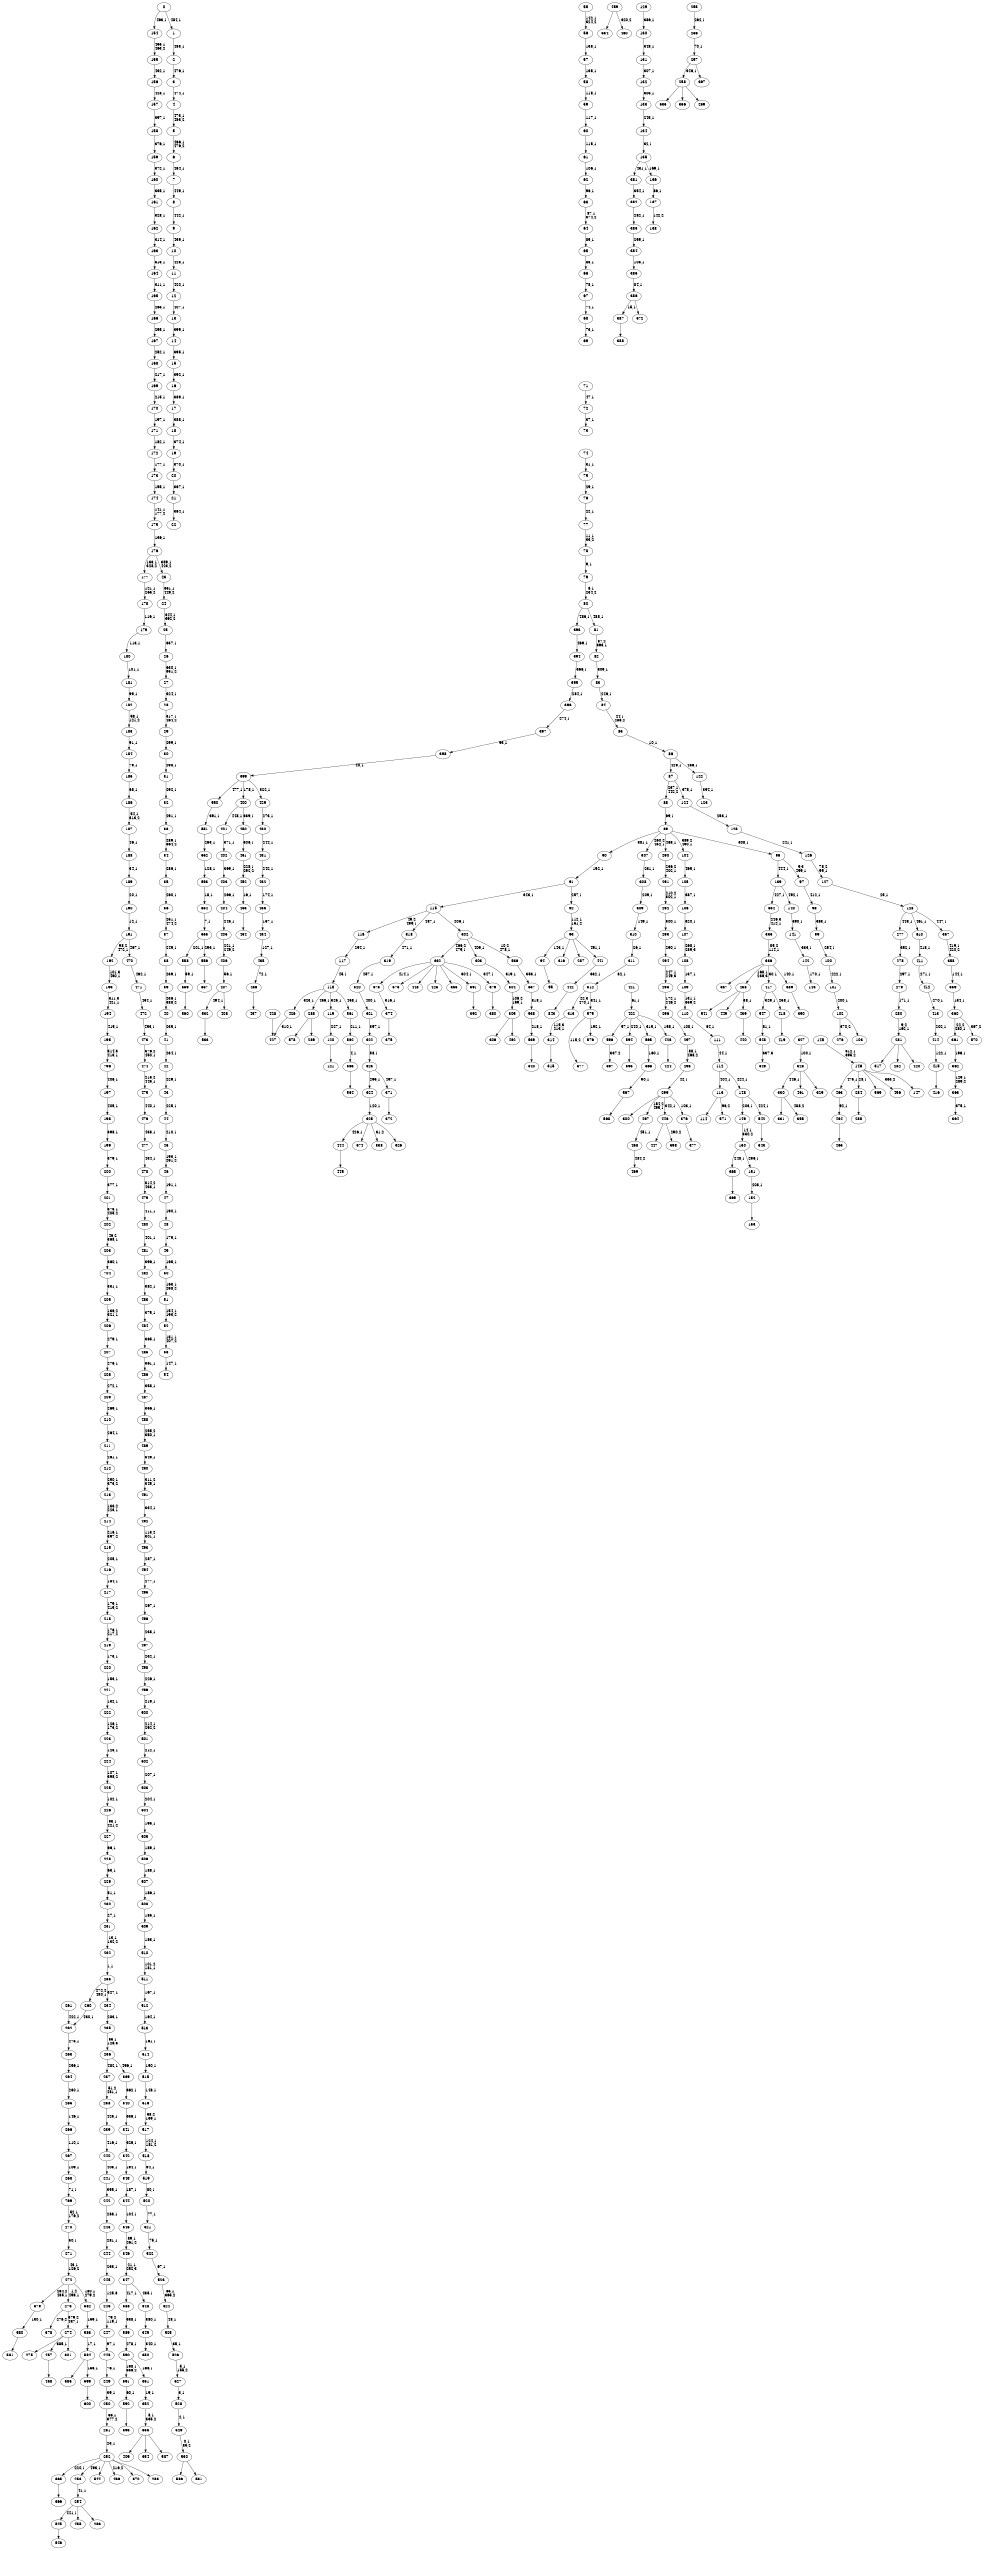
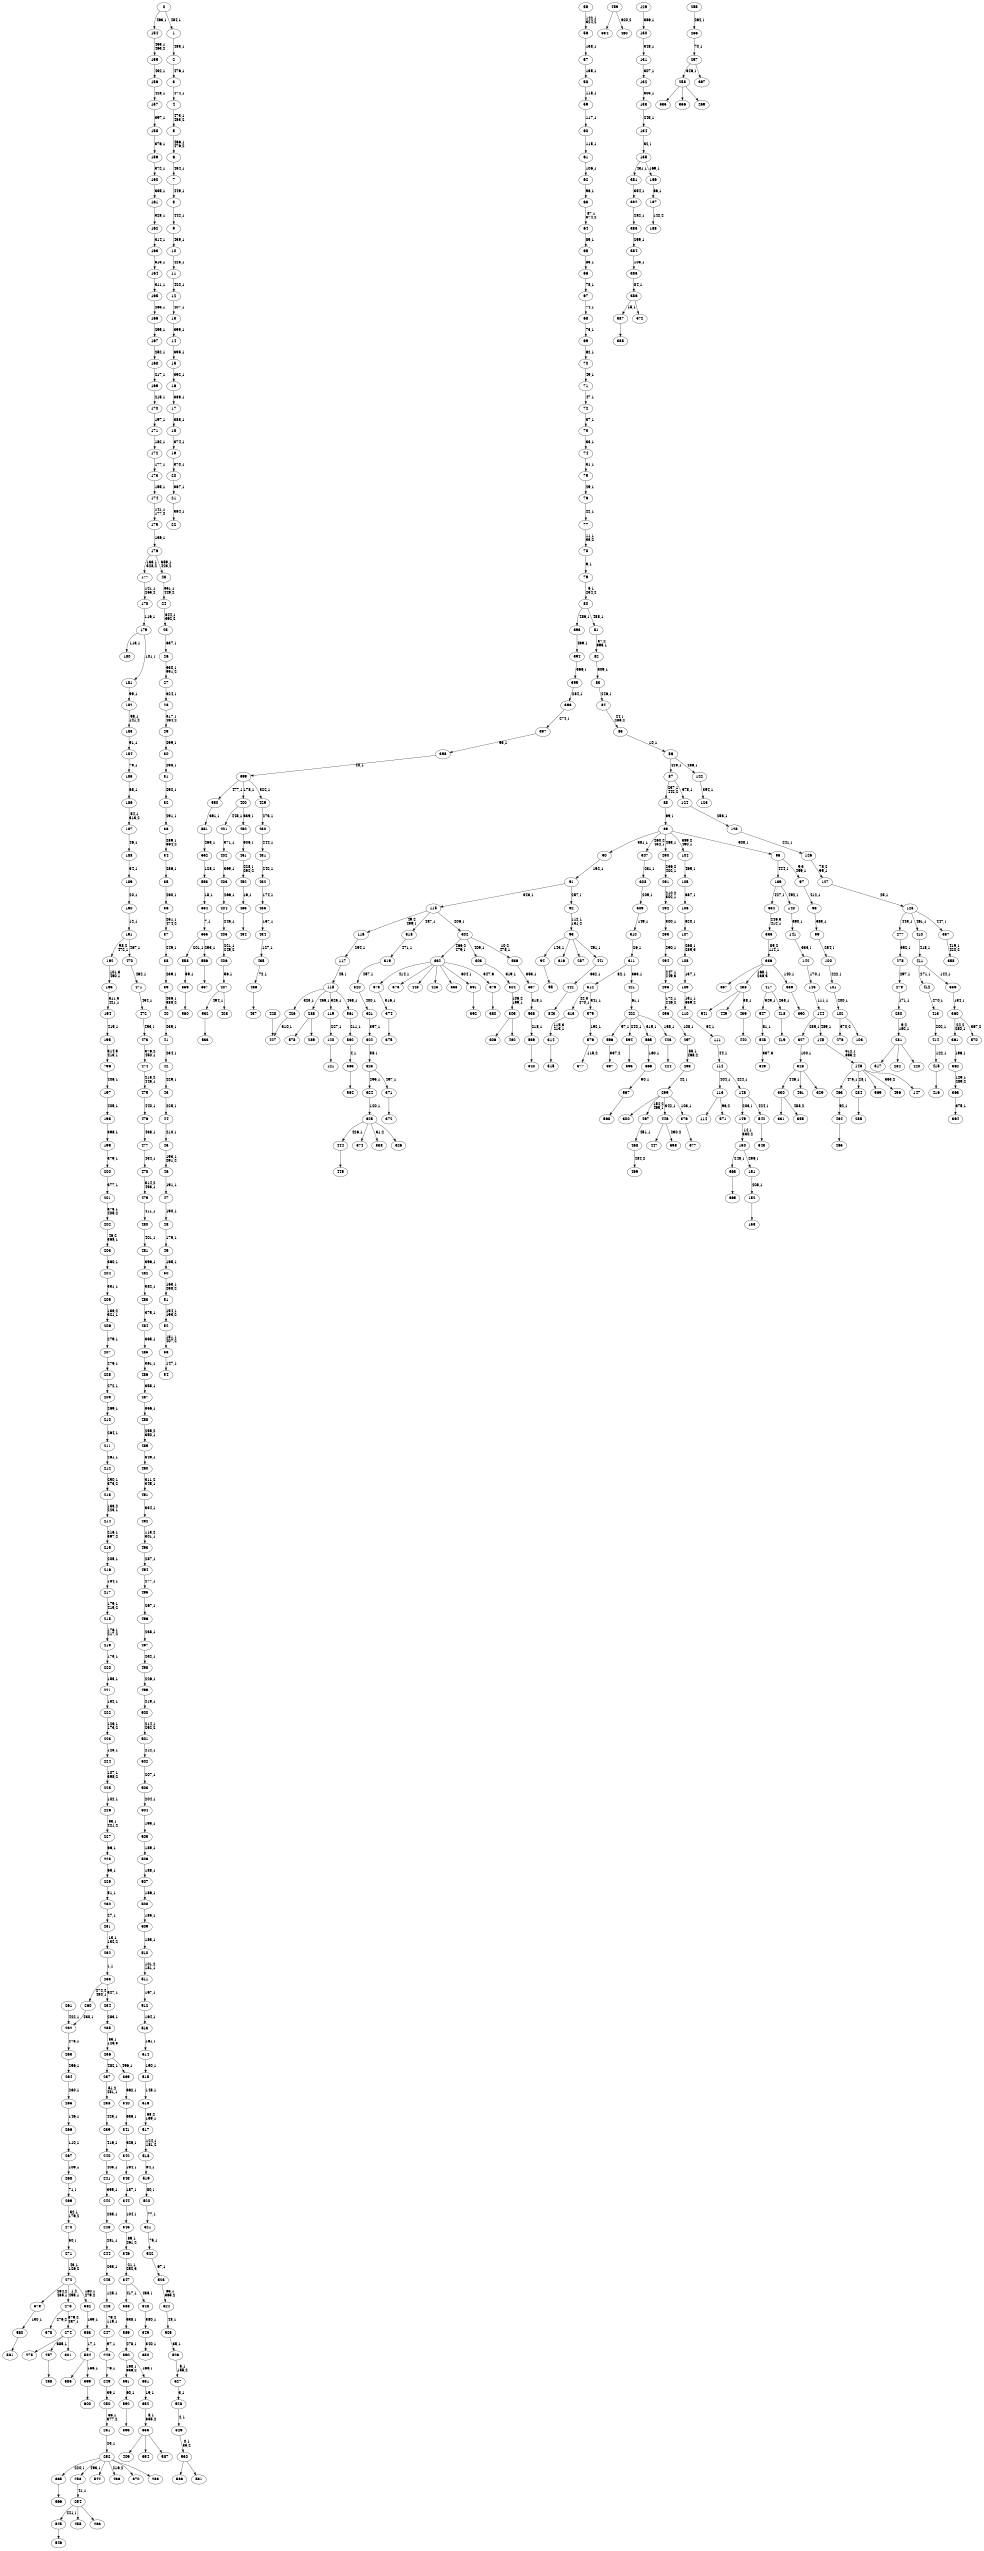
none -> (586, 364)
none -> (586, 441)
(128, 669) -> (145, 658)
(920, 935) -> (920, 935)
none -> (632, 973)
(769, 973) -> none
(952, 973) -> (935, 974)
(489, 974) -> (489, 974)
none -> (821, 1014)
(570, 1037) -> (586, 1052)
(107, 1274) -> (107, 1274)
(69, 2201) -> (69, 2201)
(112, 2293) -> (112, 2293)
